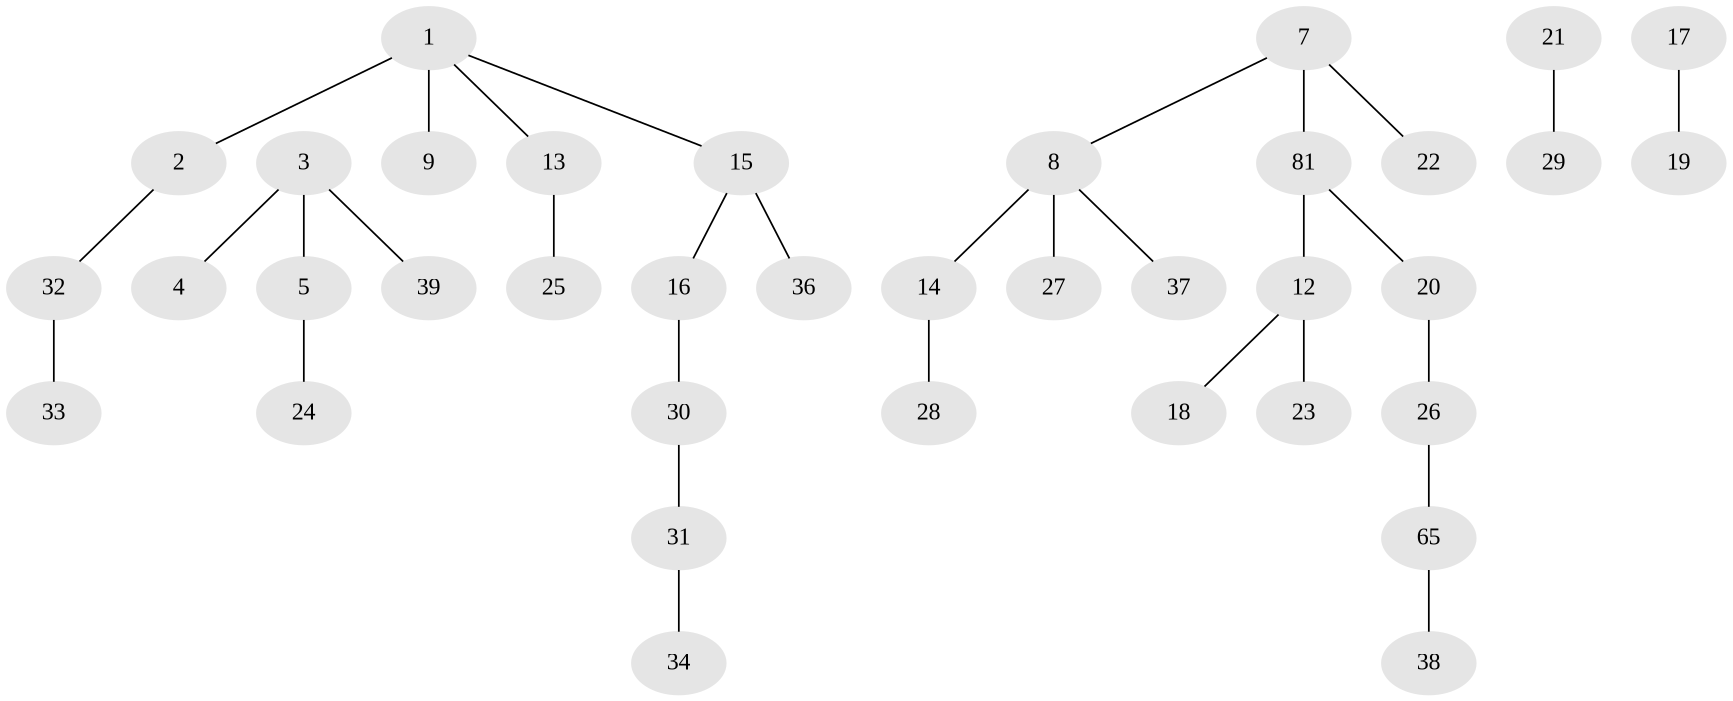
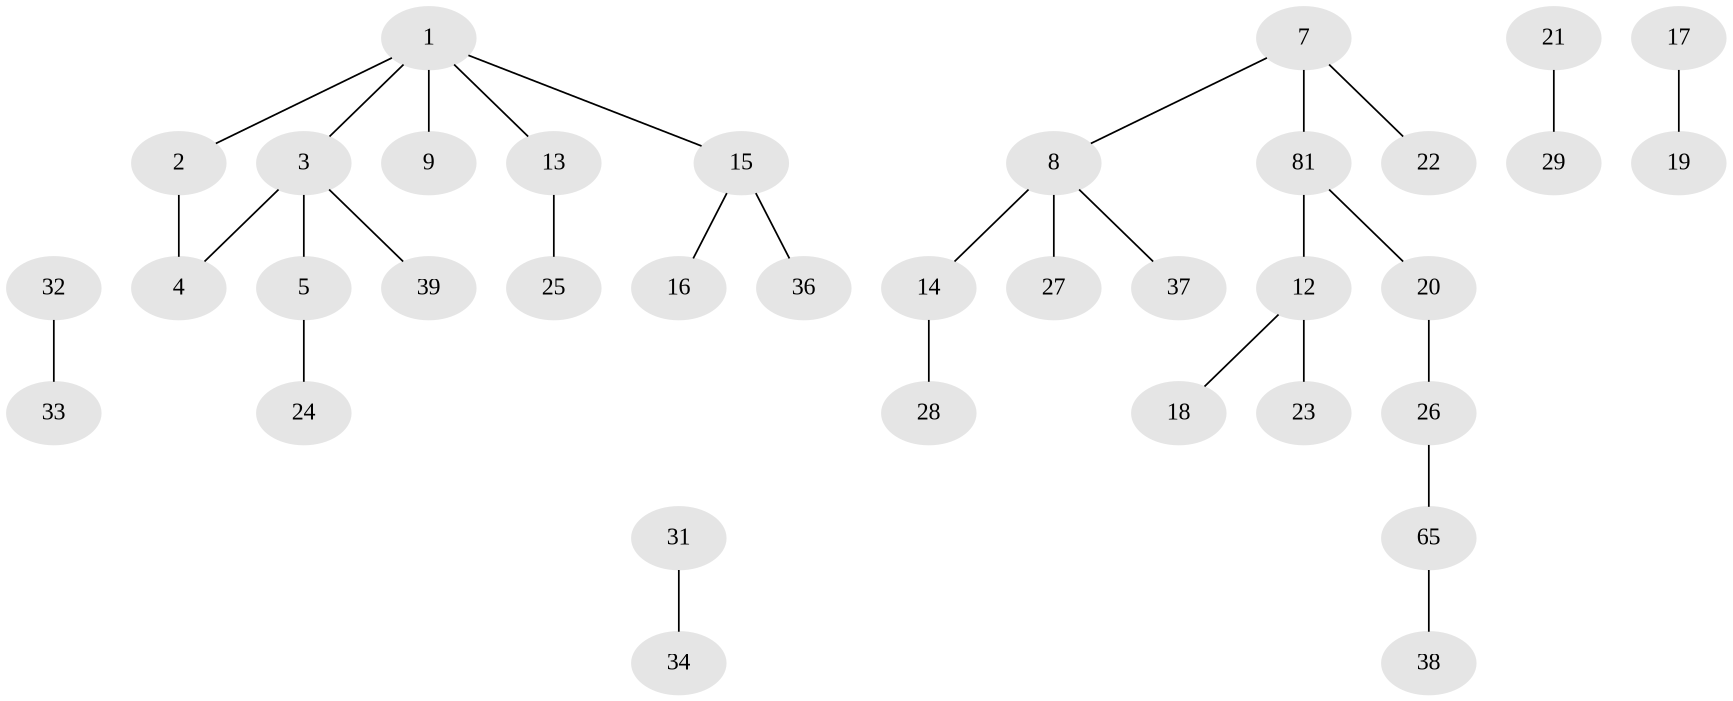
none -> (367, 101)
(117, 226) -> (179, 226)
(679, 413) -> none
